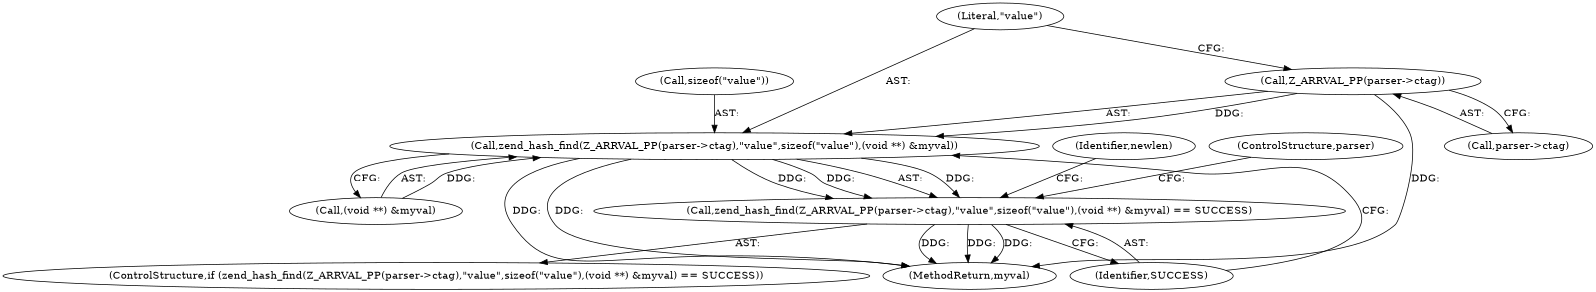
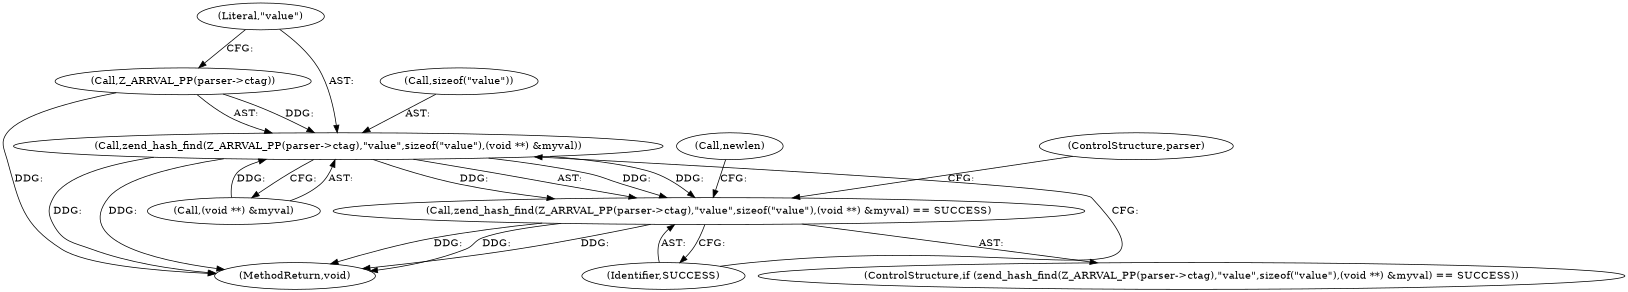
(1124, 146) -> (730, 146)
(1519, 146) -> none
(970, 276) -> (295, 276)
